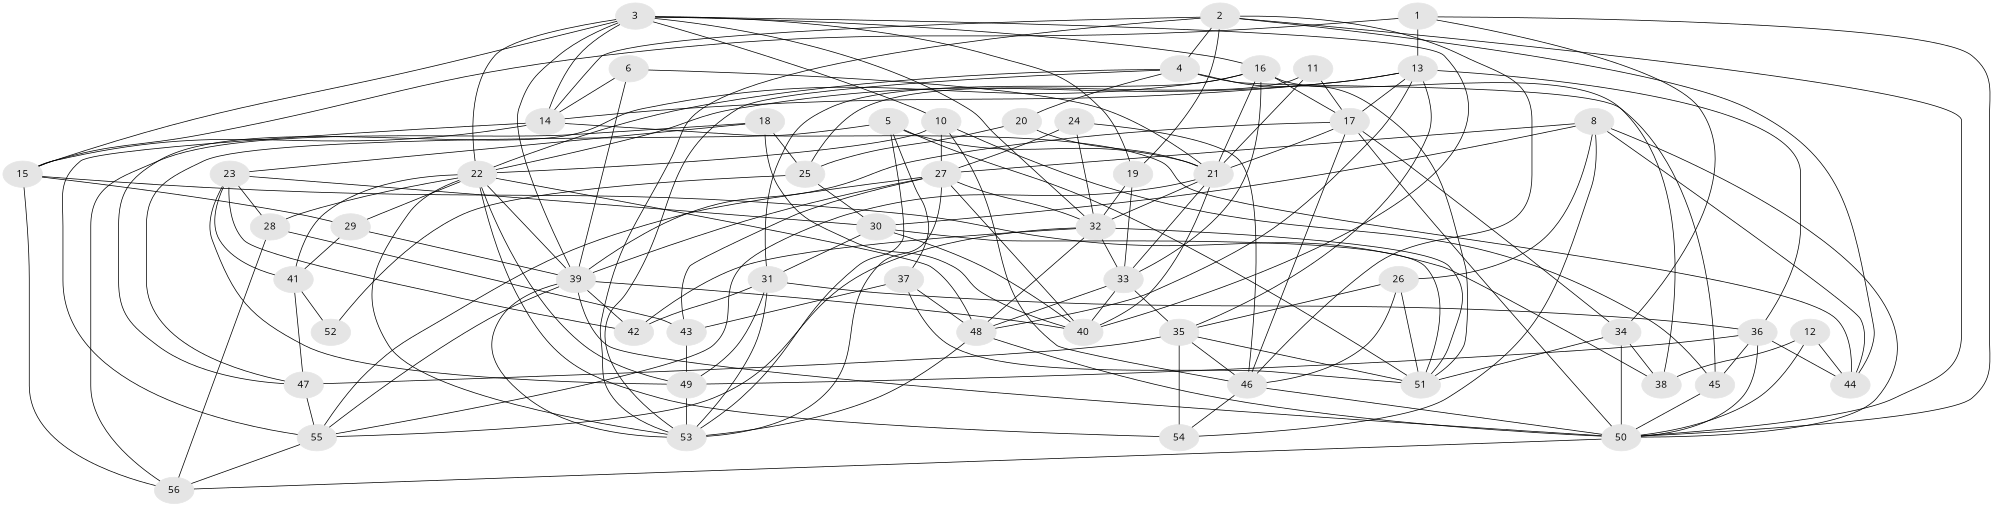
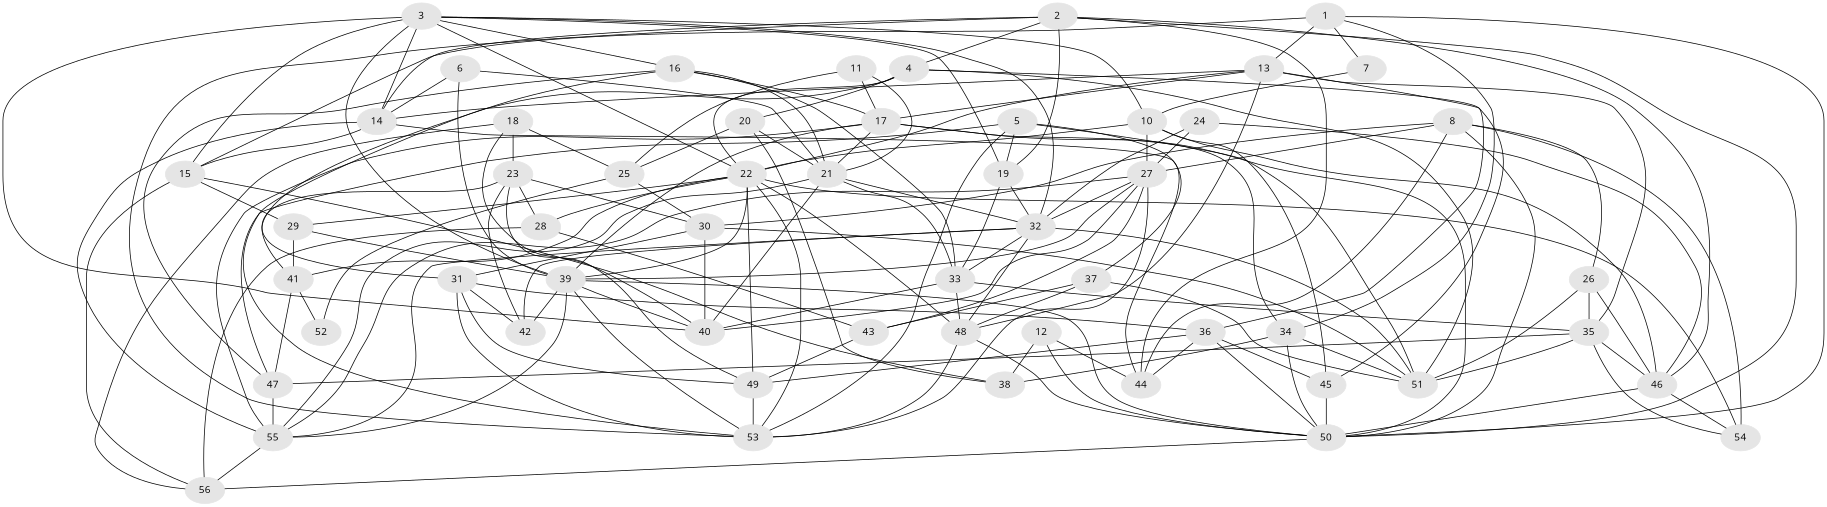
none -> (1367, 69)
(1588, 92) -> (827, 298)
(1051, 149) -> (1010, 149)
(1294, 265) -> (433, 145)
